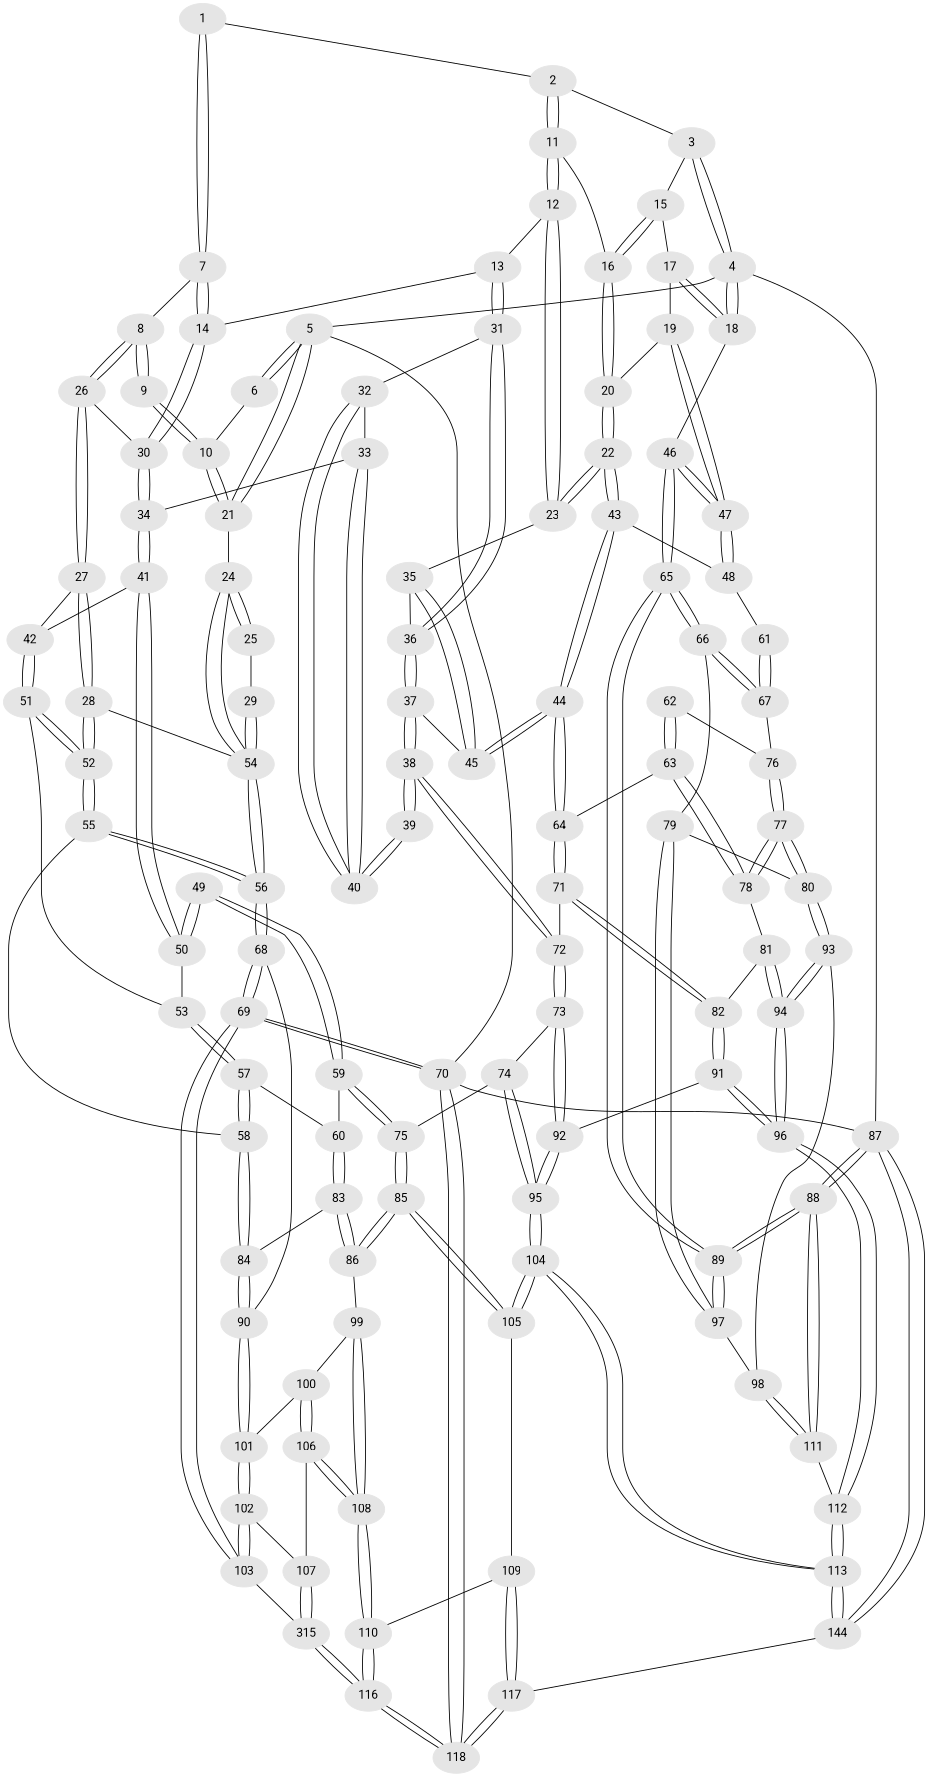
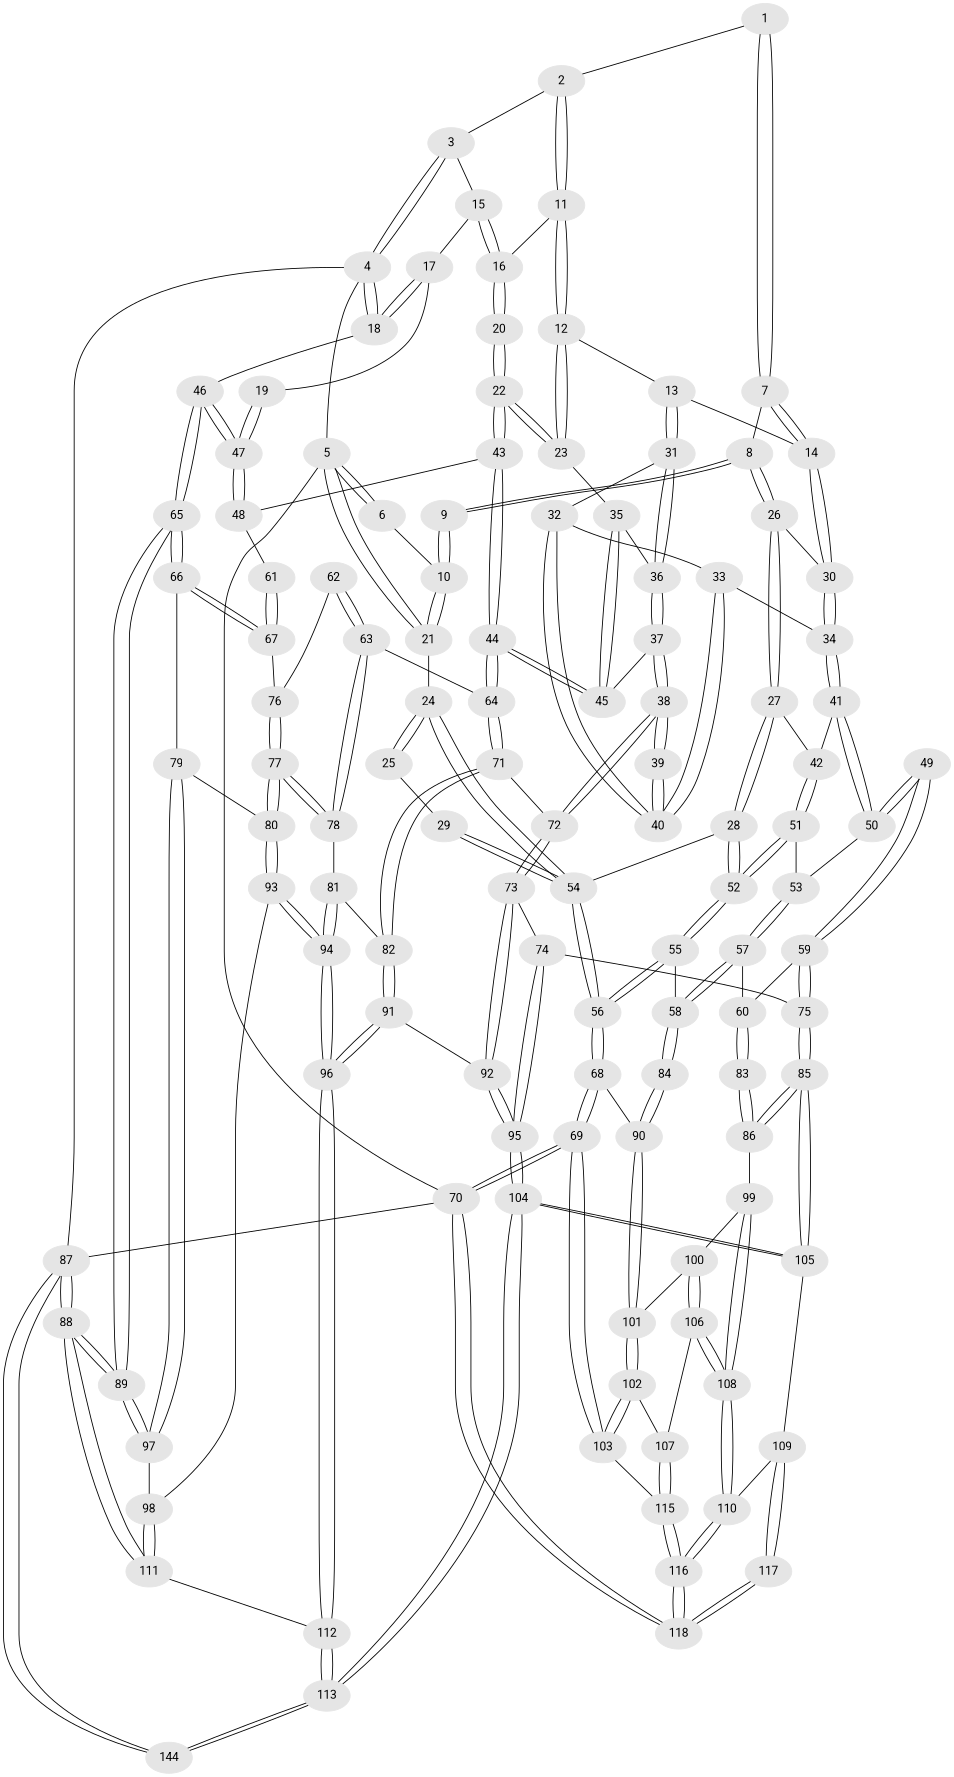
(639, 360) -> none
(296, 1227) -> none
(306, 1634) -> (665, 1509)
(674, 1665) -> none
